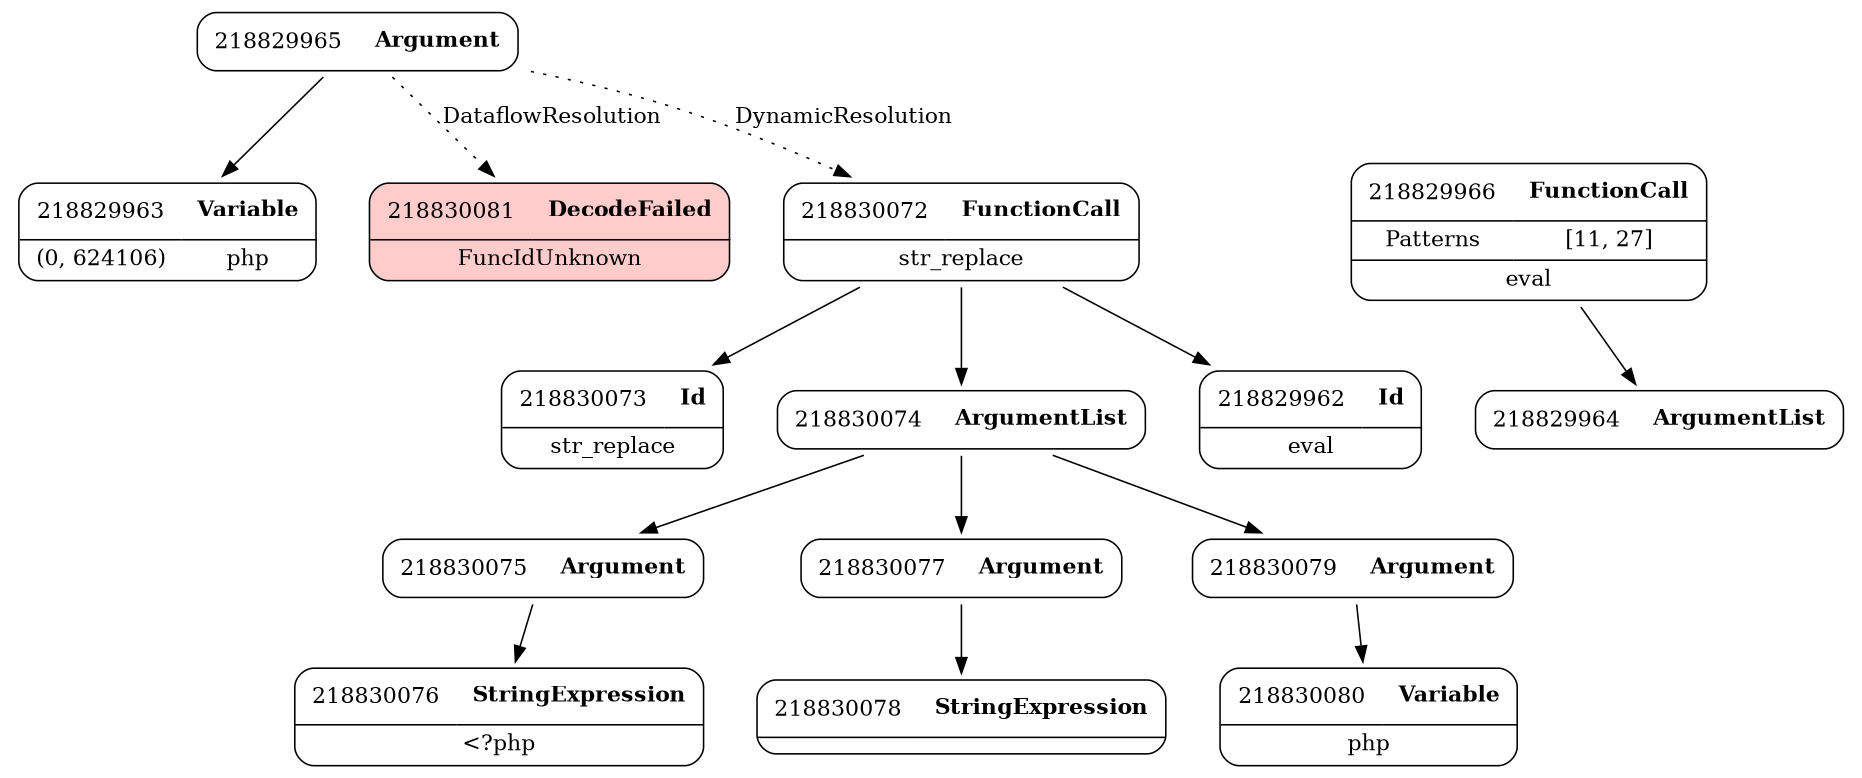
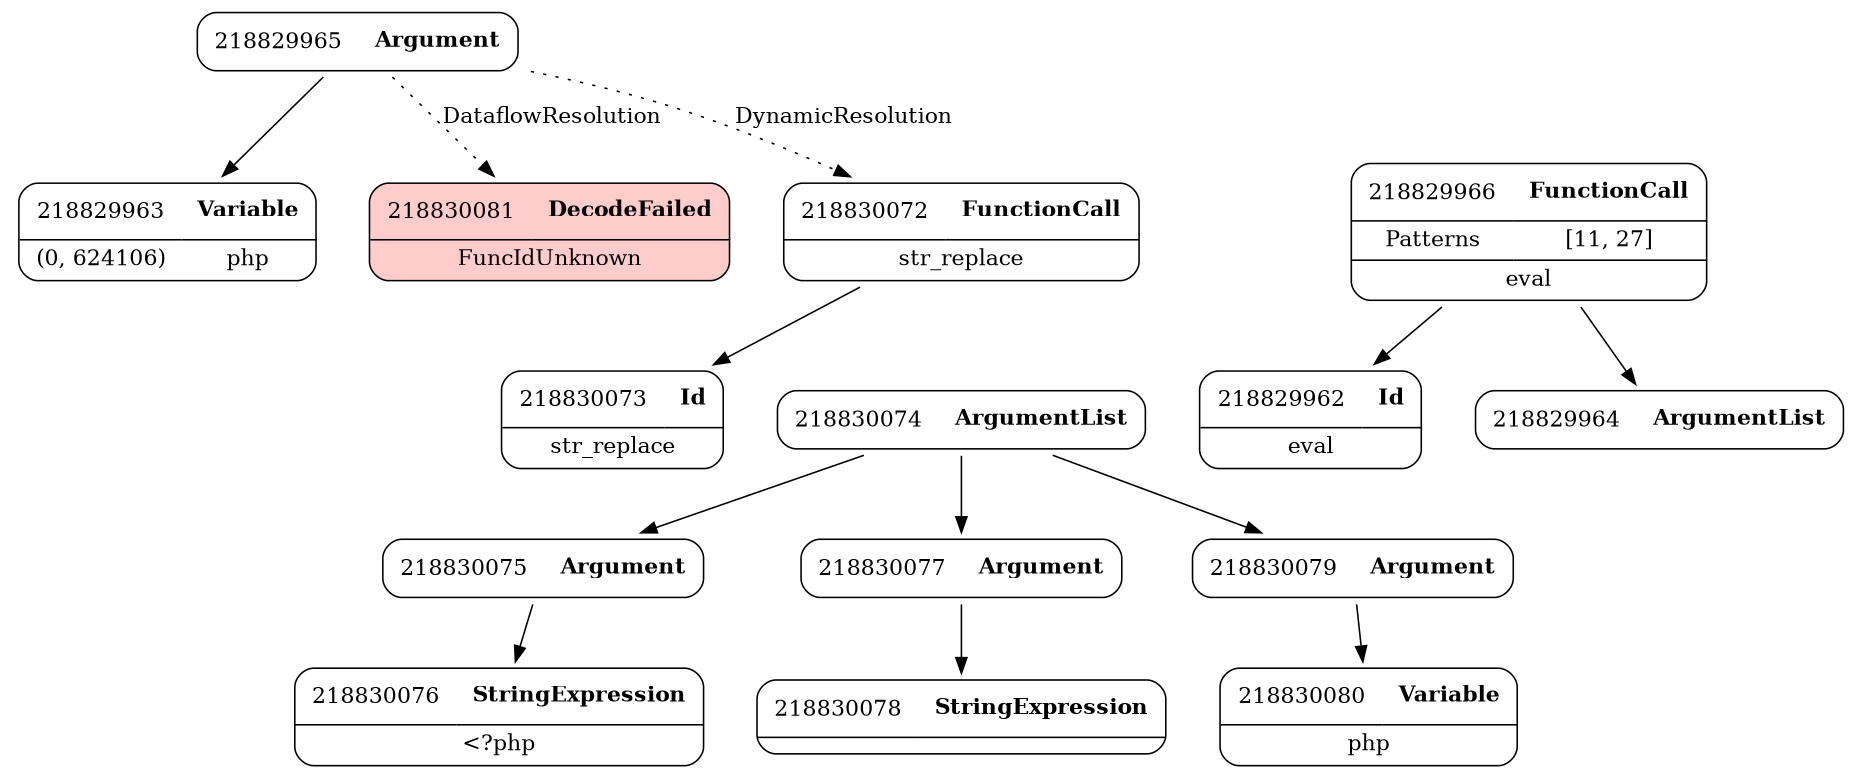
(1129, 322) -> (1414, 331)
(961, 328) -> none
